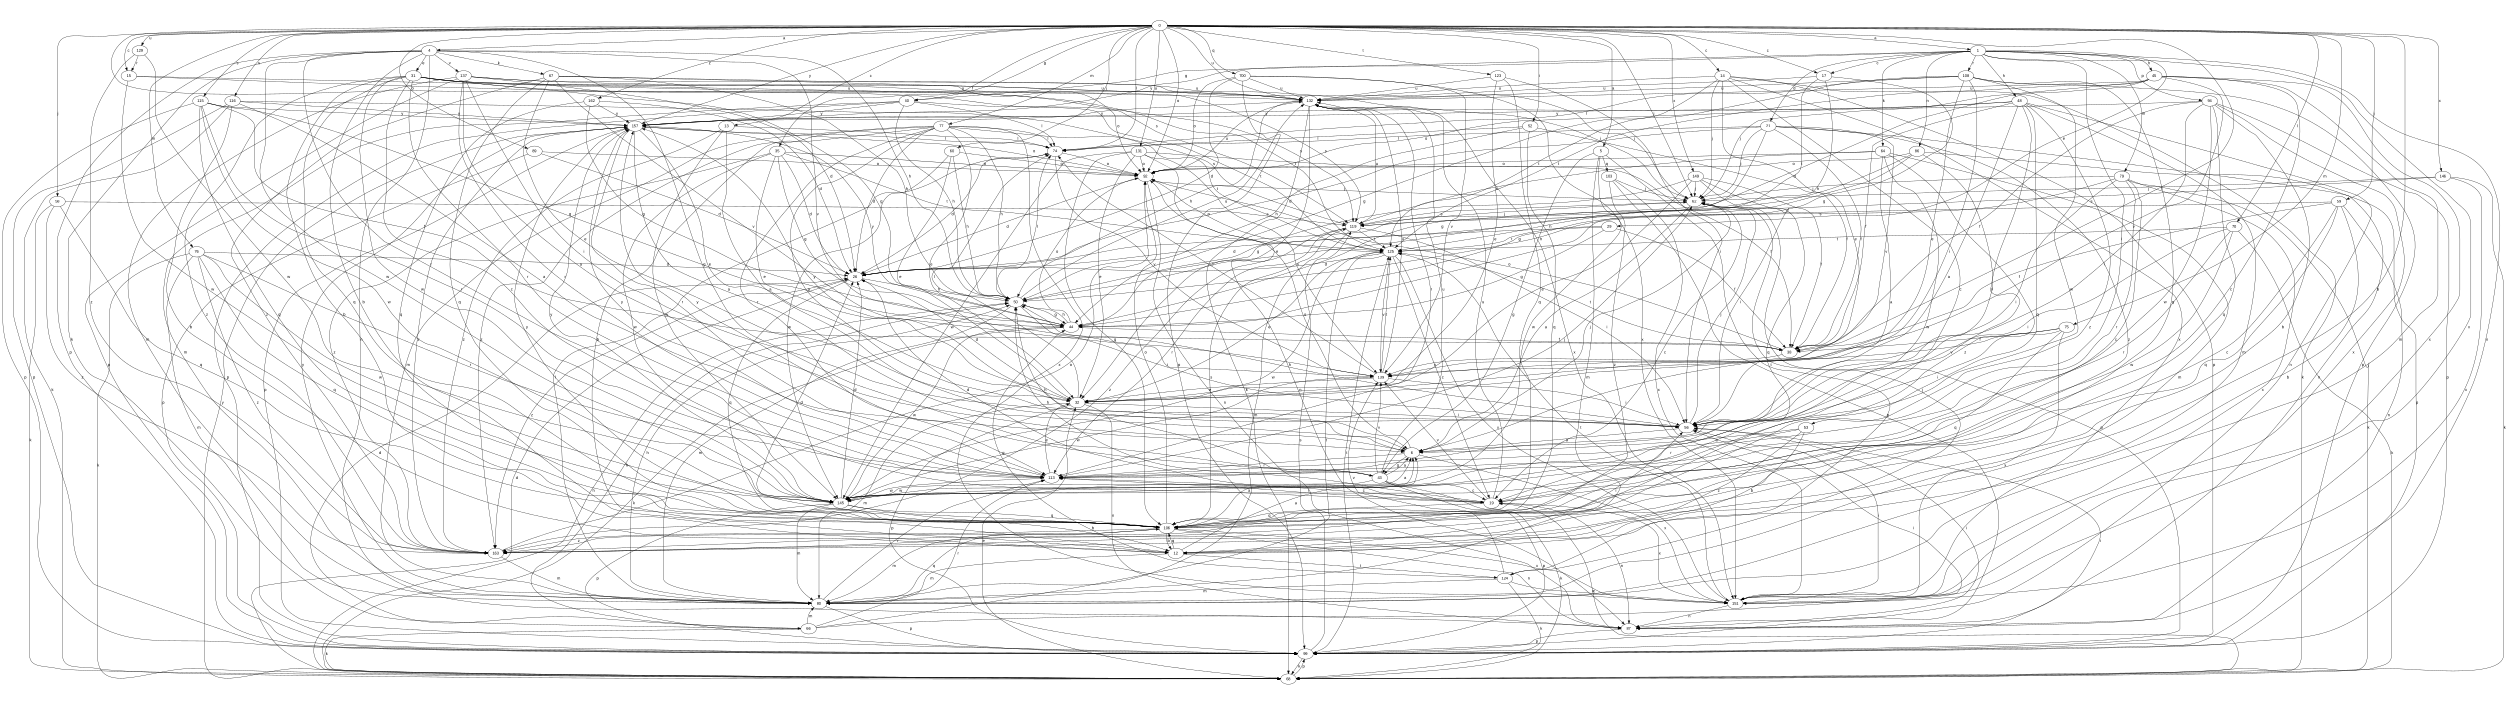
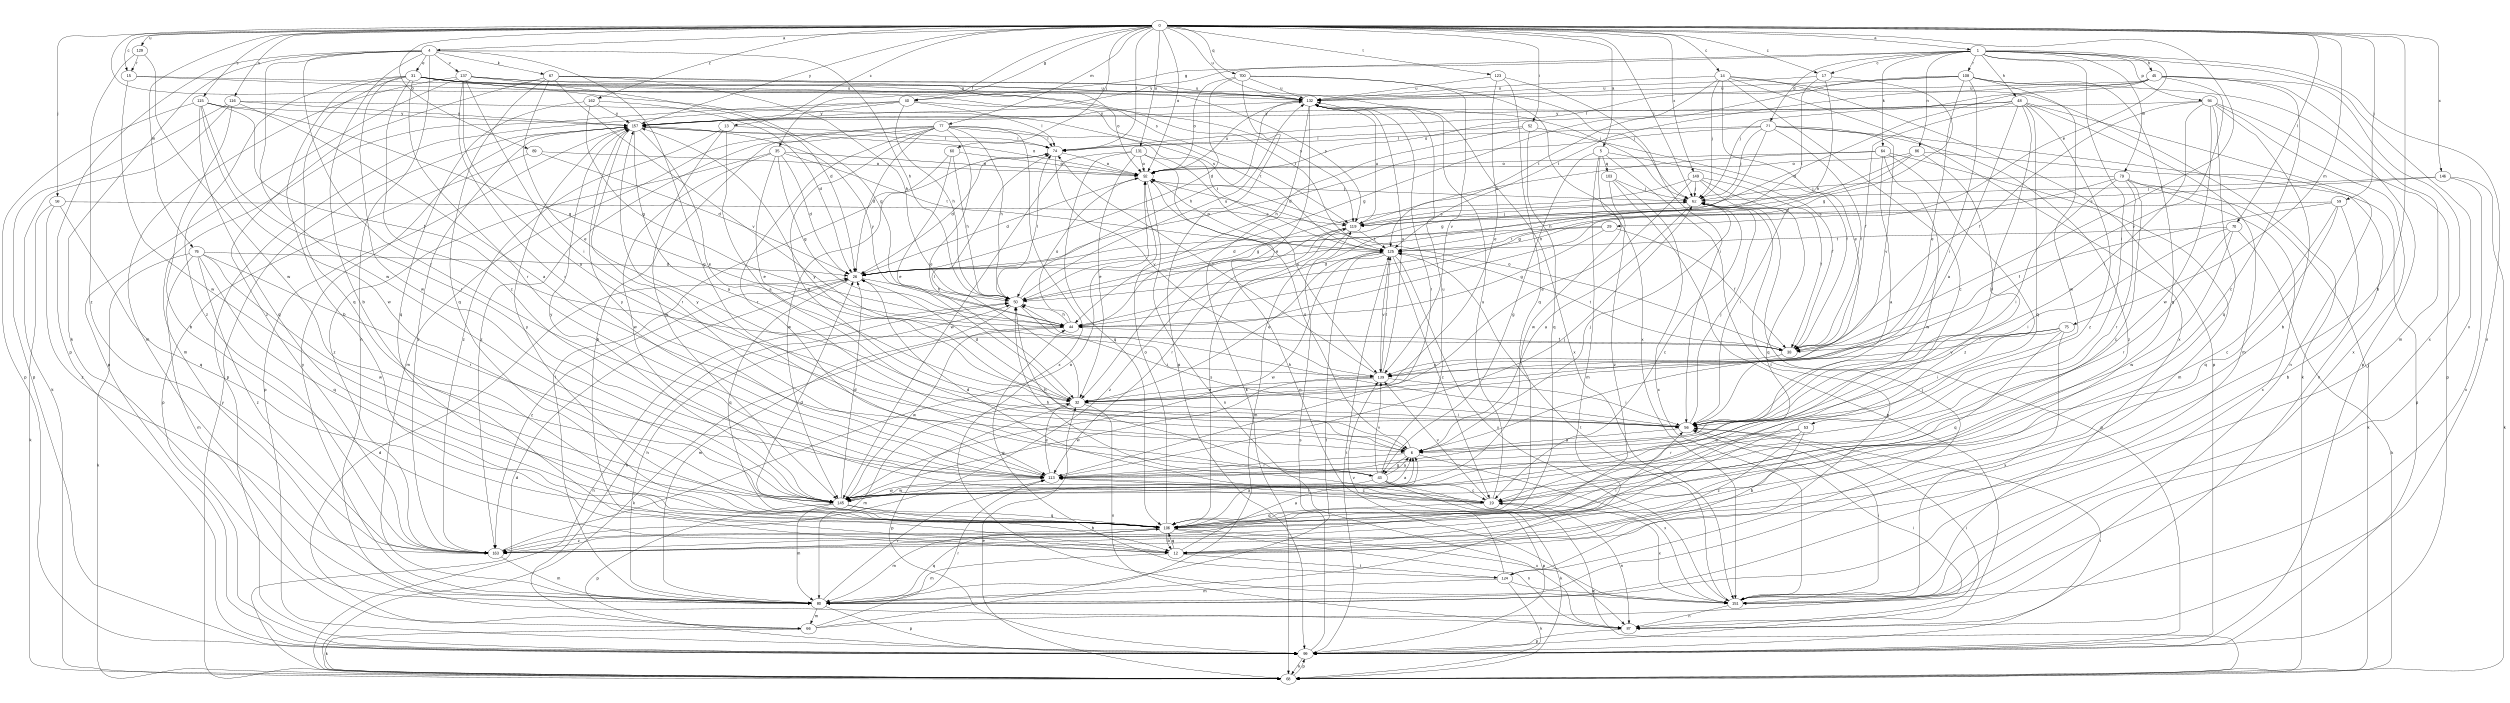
(1644, 181) -> (1776, 193)
(816, 214) -> none
(1541, 297) -> none
(1044, 311) -> none
(2165, 612) -> none
(808, 616) -> (814, 615)
